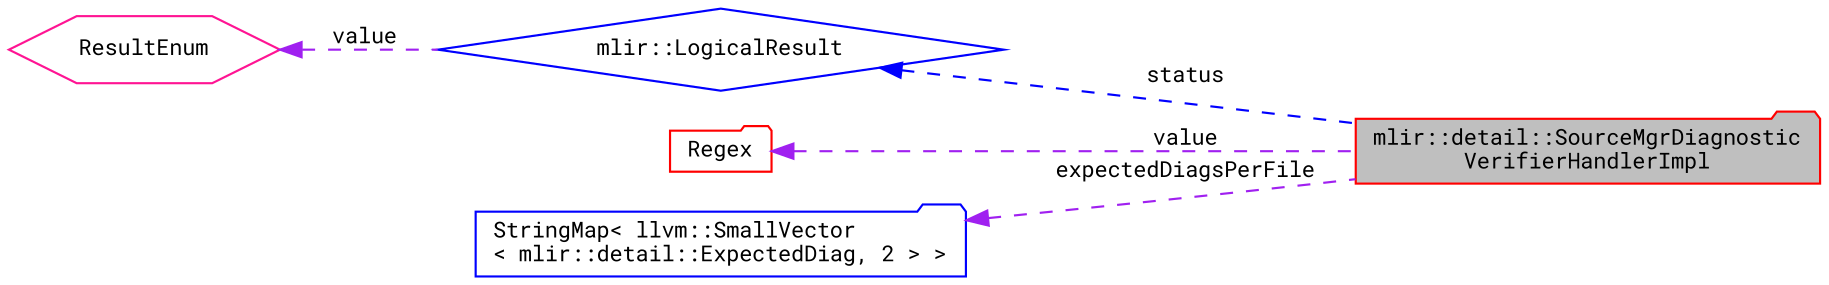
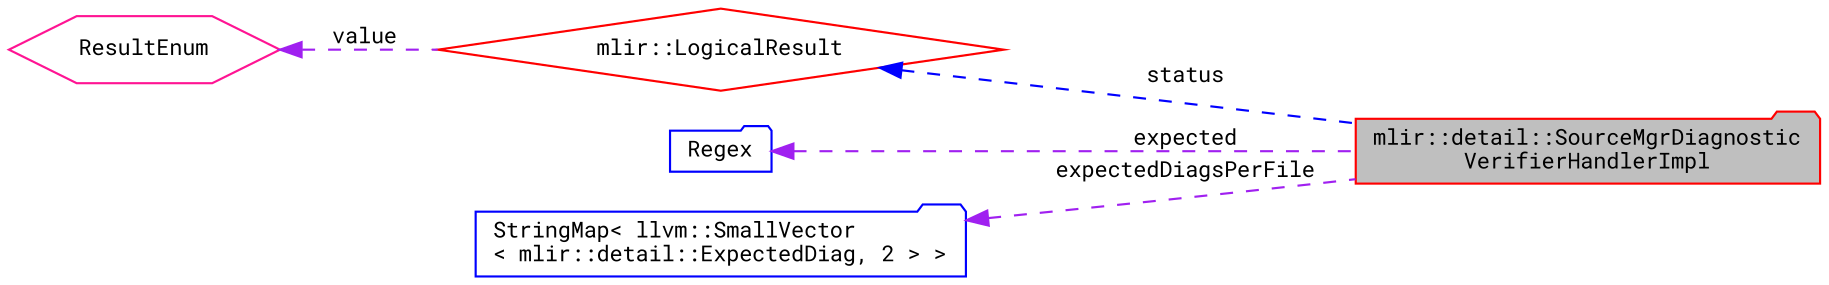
(721, 50) -> (721, 50)
(1180, 139) -> (1180, 139)
(721, 151) -> (721, 151)
